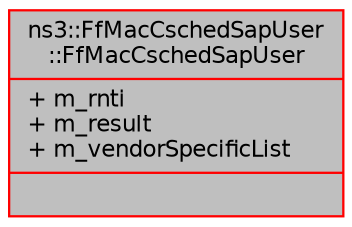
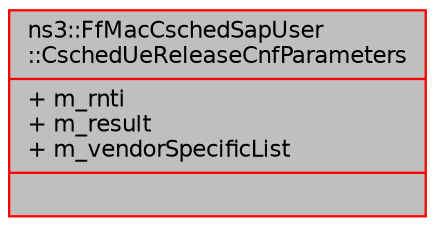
(176, 56) -> (217, 56)
